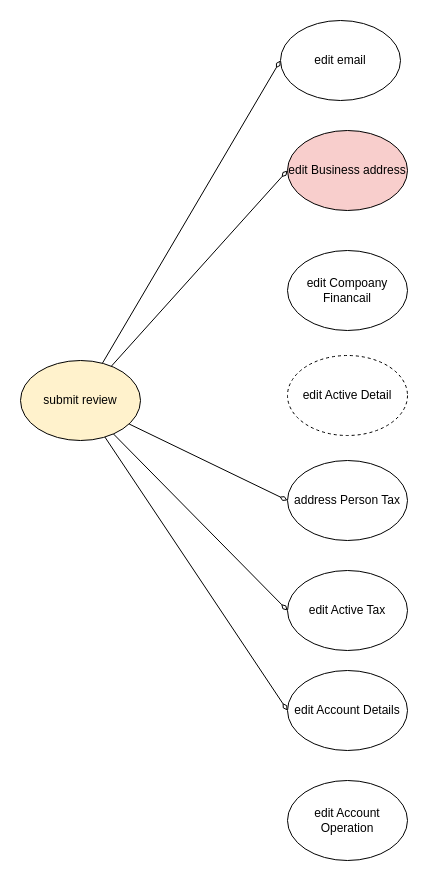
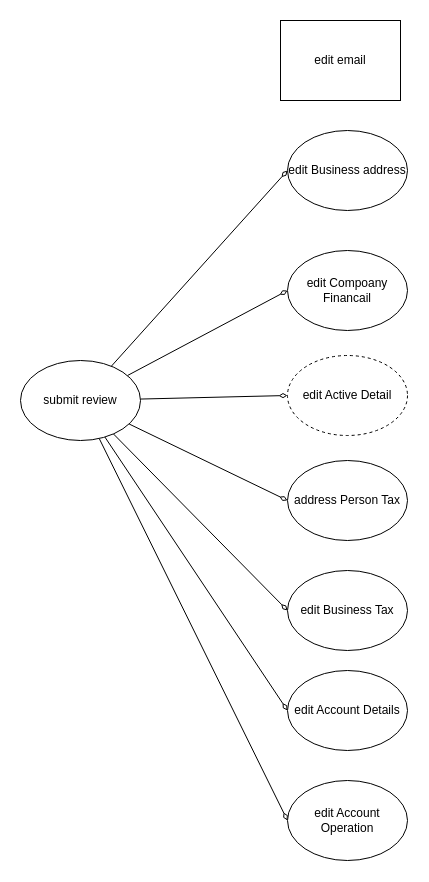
(341, 61) -> (341, 61)
(348, 171) -> (348, 171)
(189, 216) -> none
none -> (203, 335)
none -> (209, 397)
(81, 401) -> (81, 401)
(348, 611) -> (348, 611)
none -> (191, 625)
